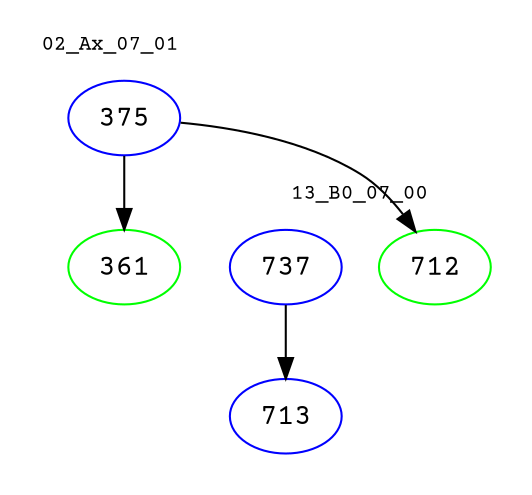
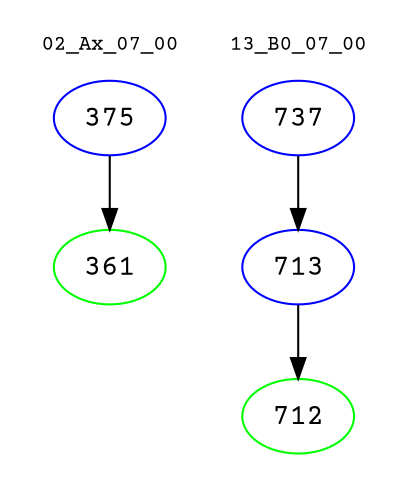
(111, 45) -> (111, 45)
(302, 147) -> (298, 332)
